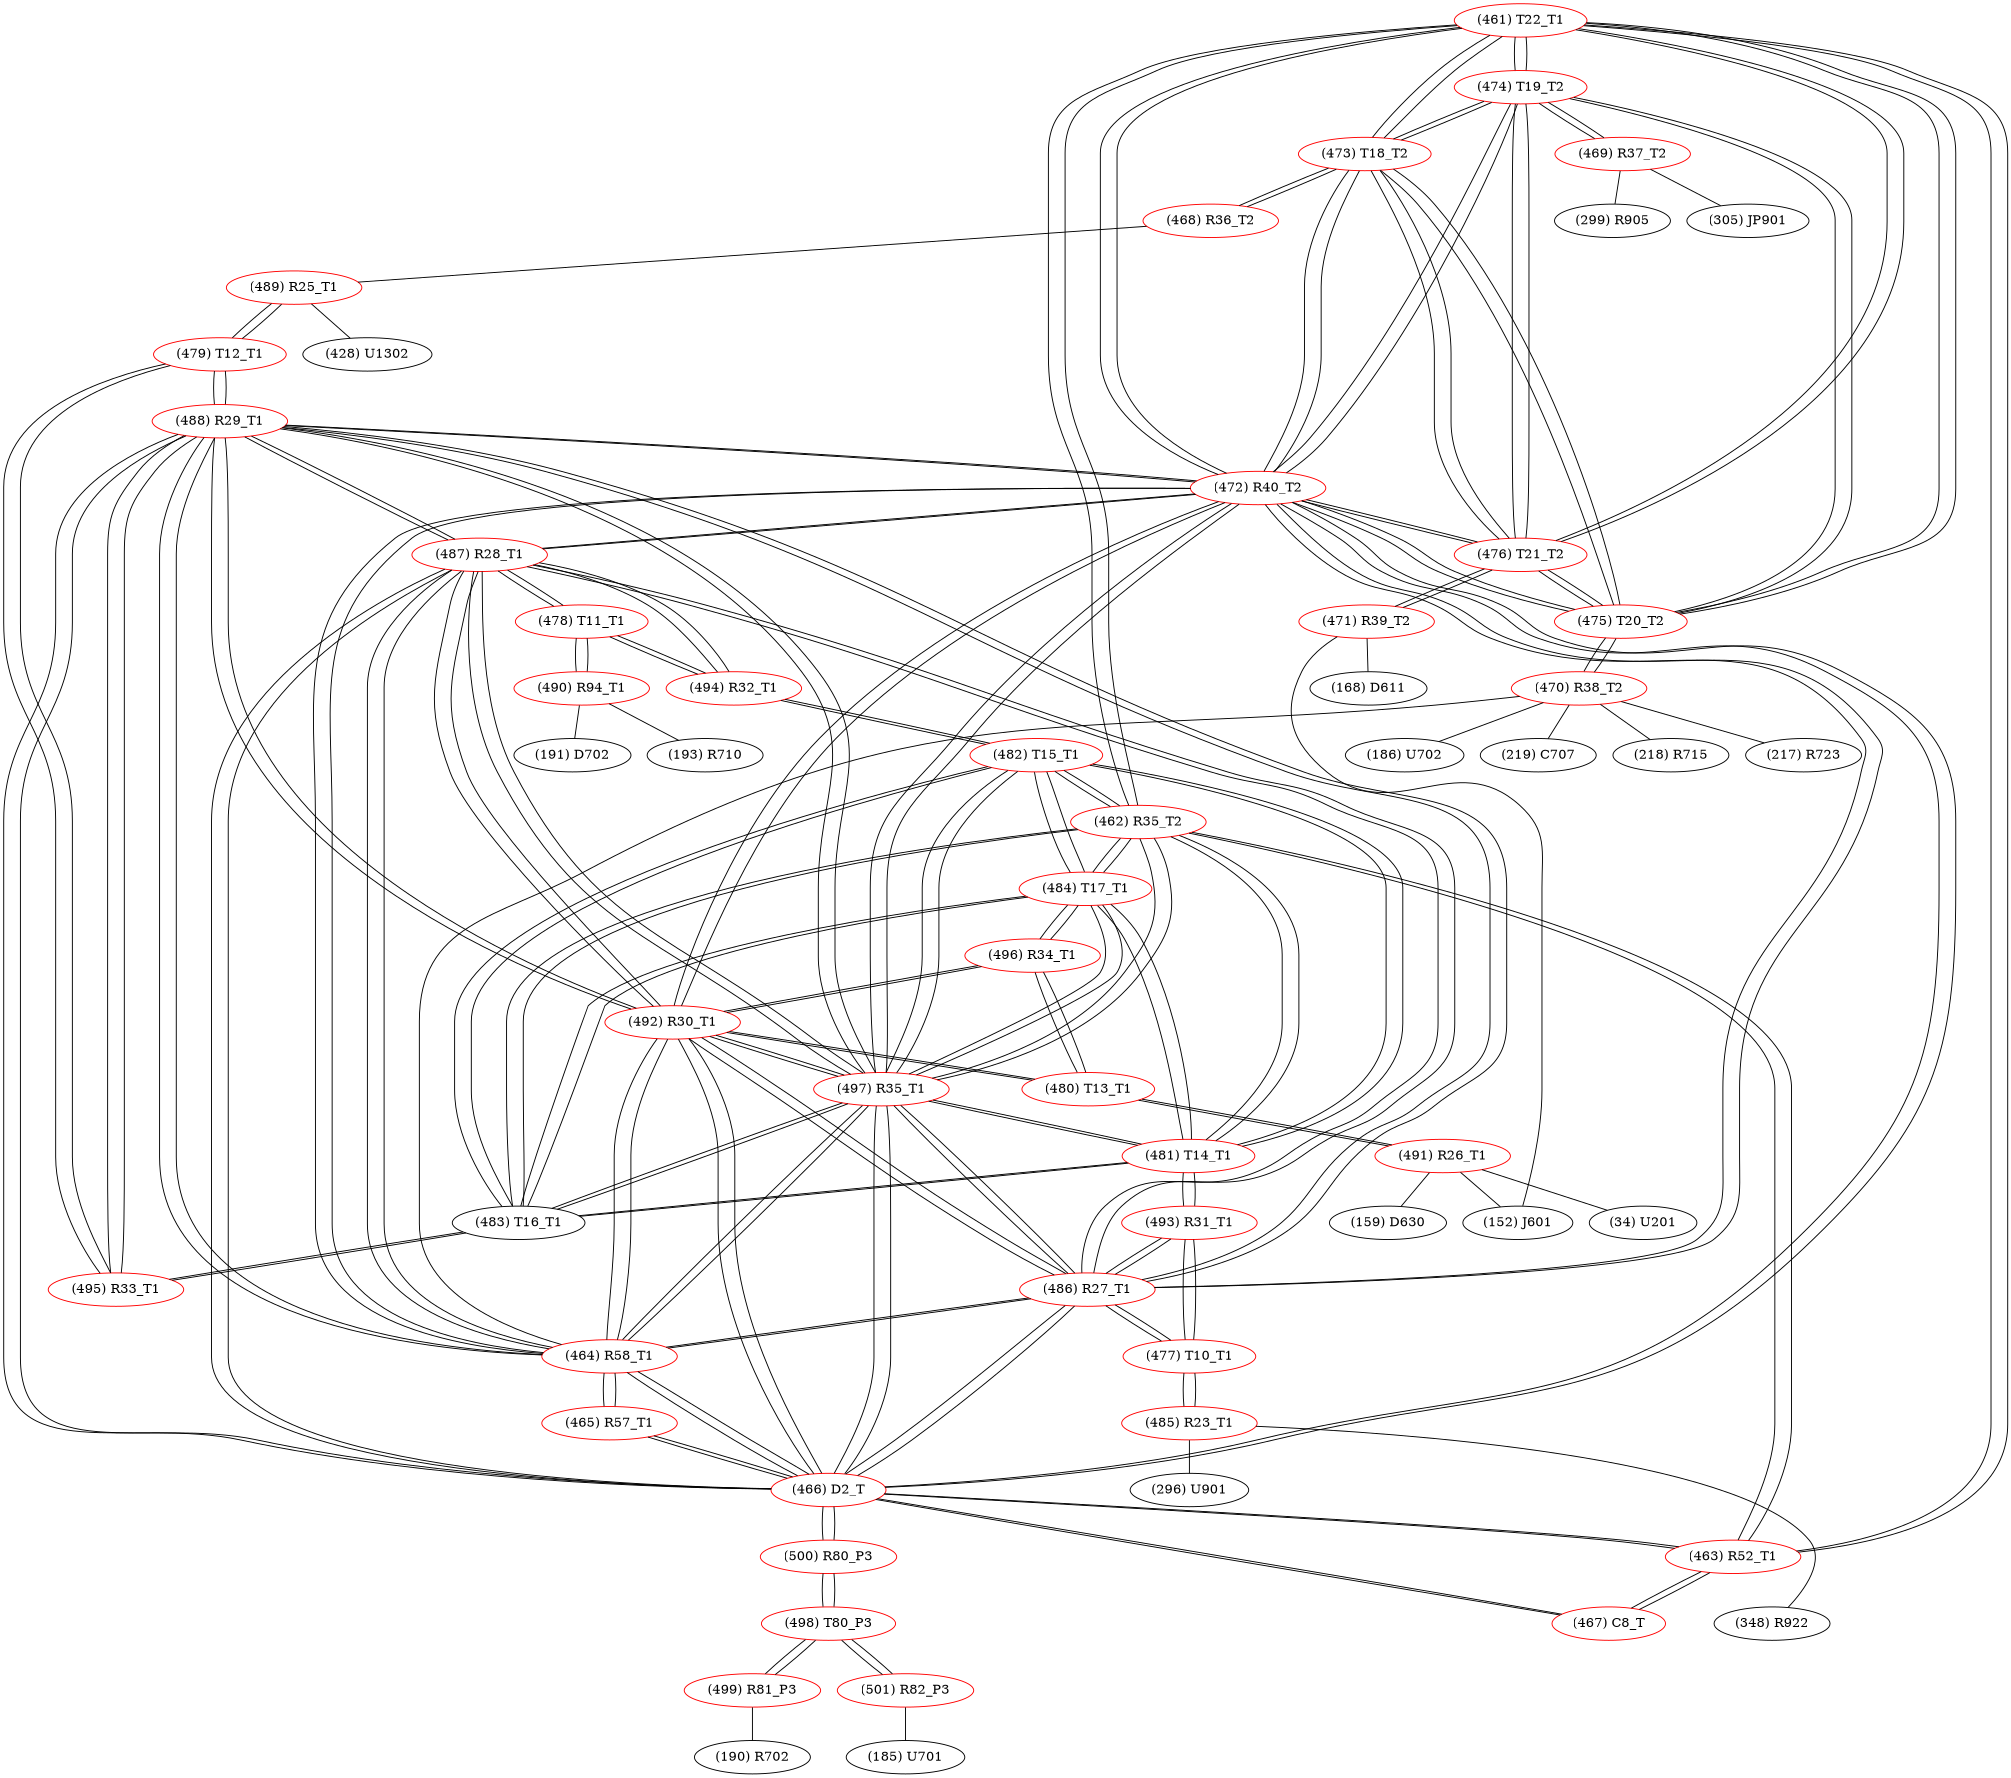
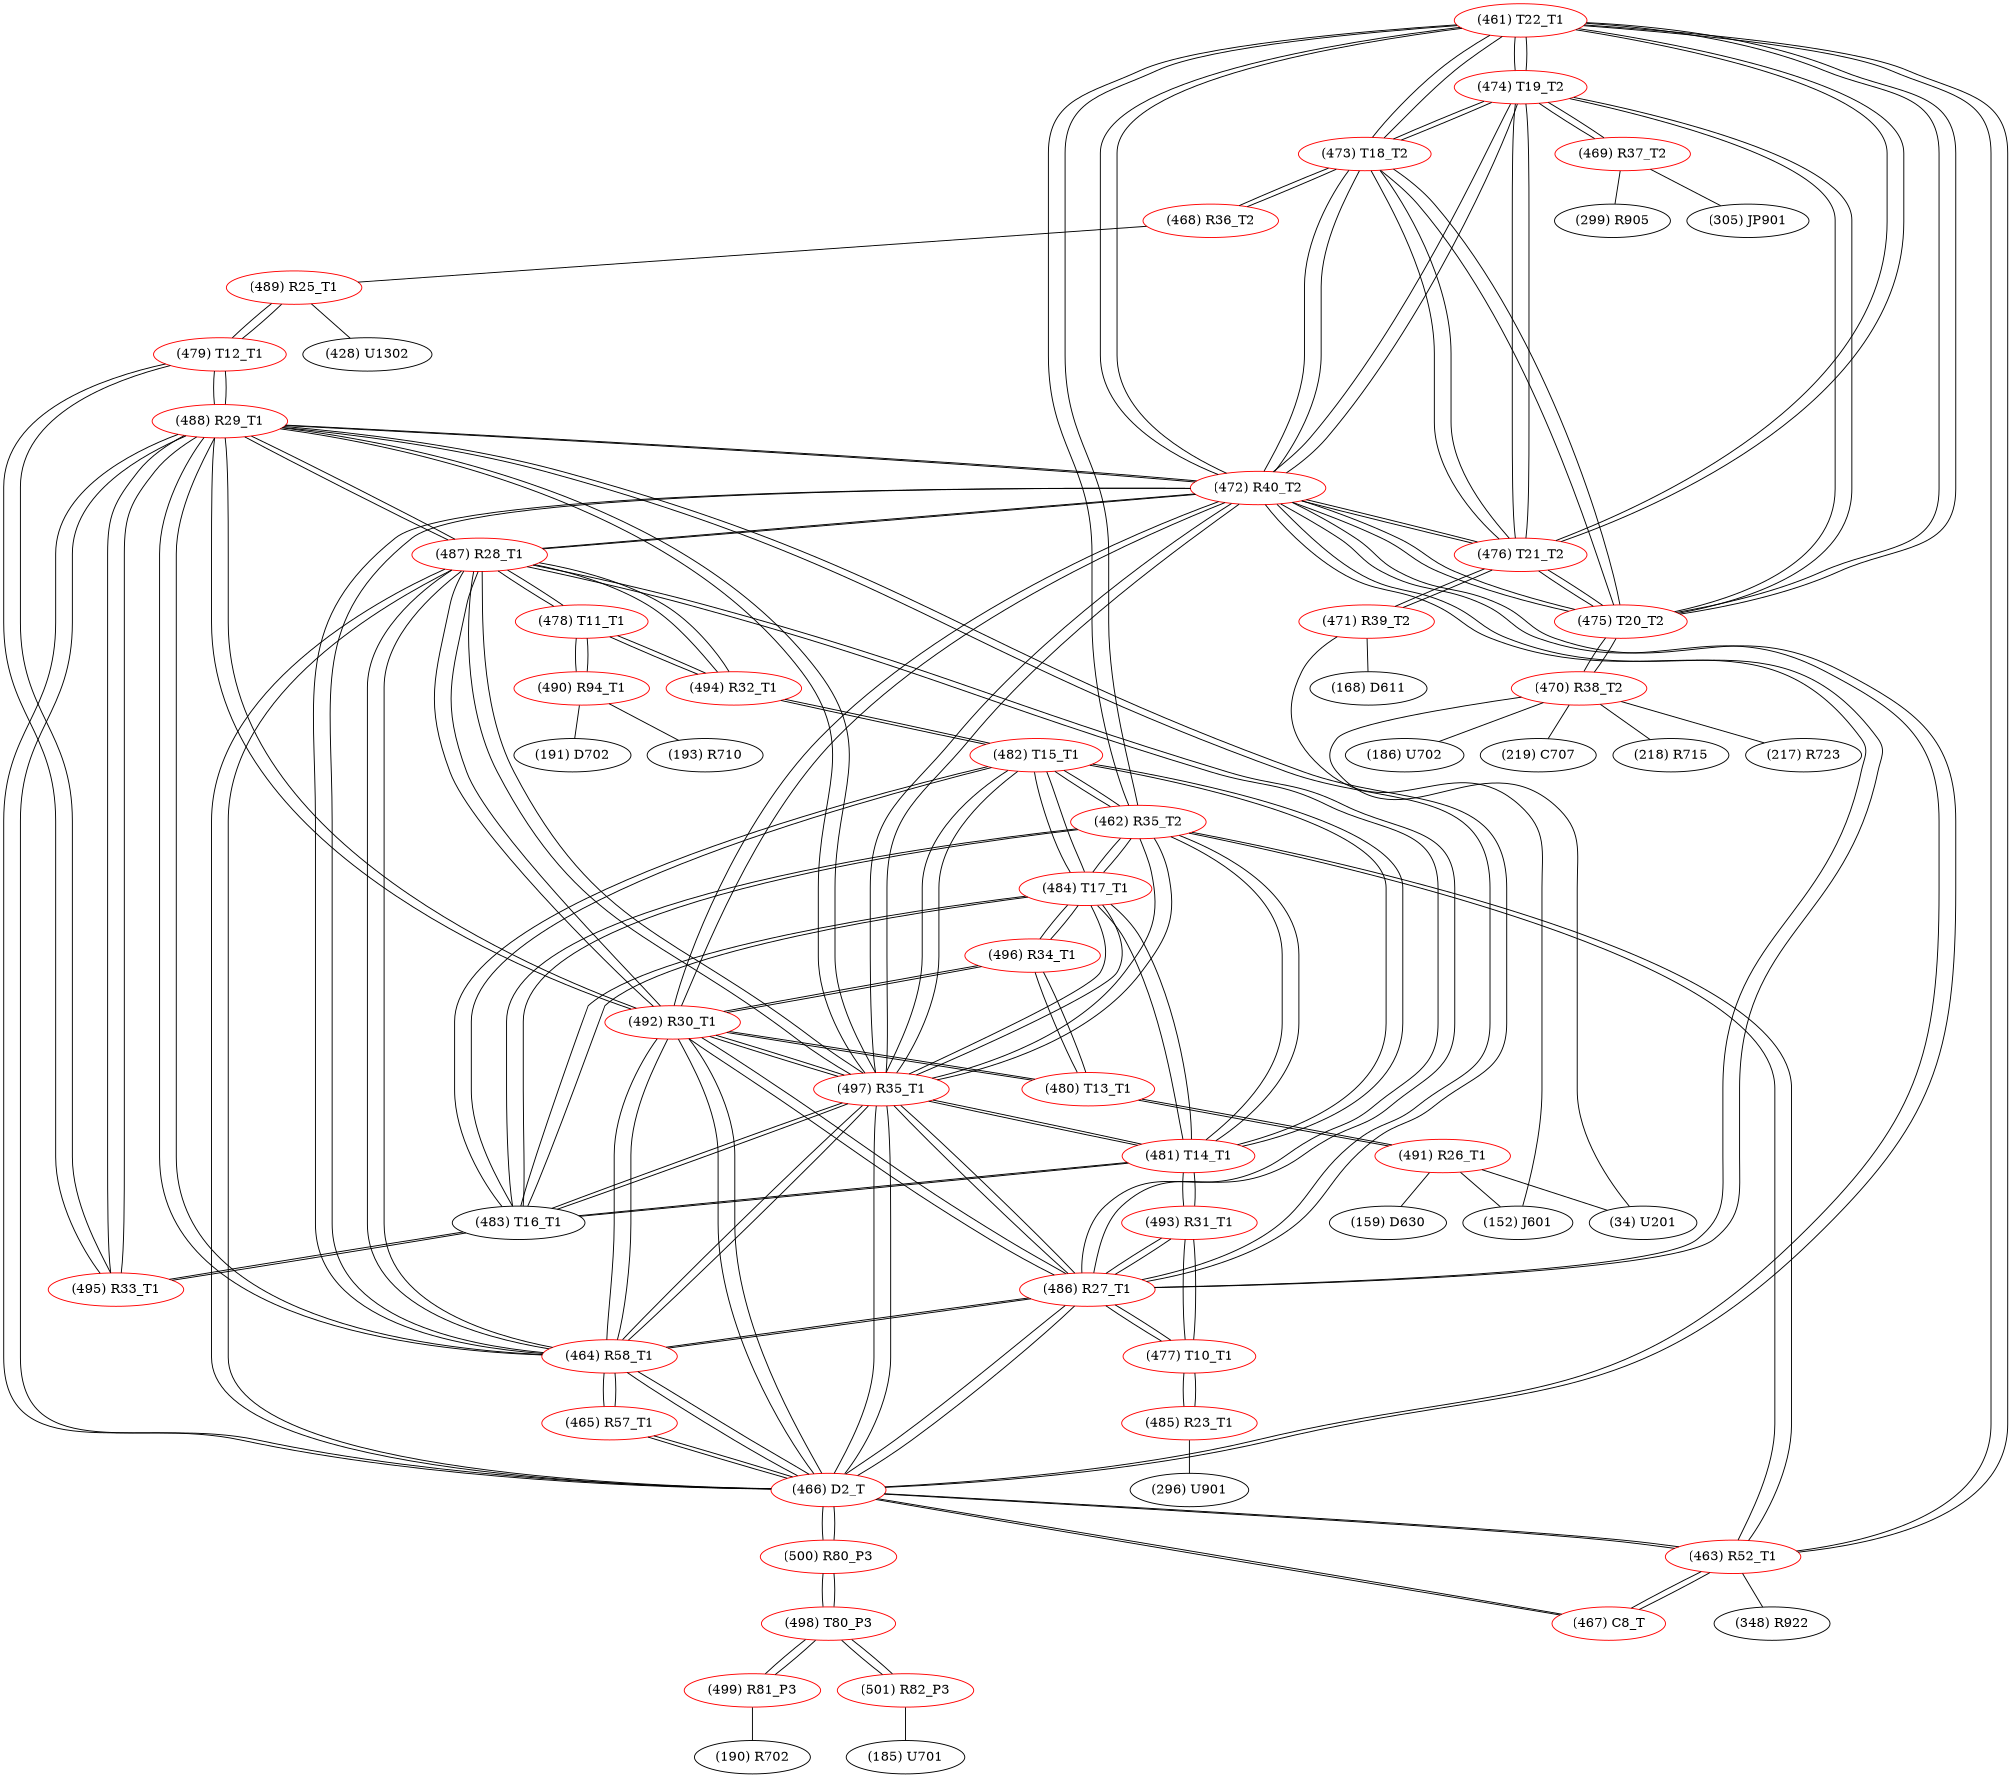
(729, 804) -> (1539, 795)
(1579, 1457) -> (1753, 1590)
